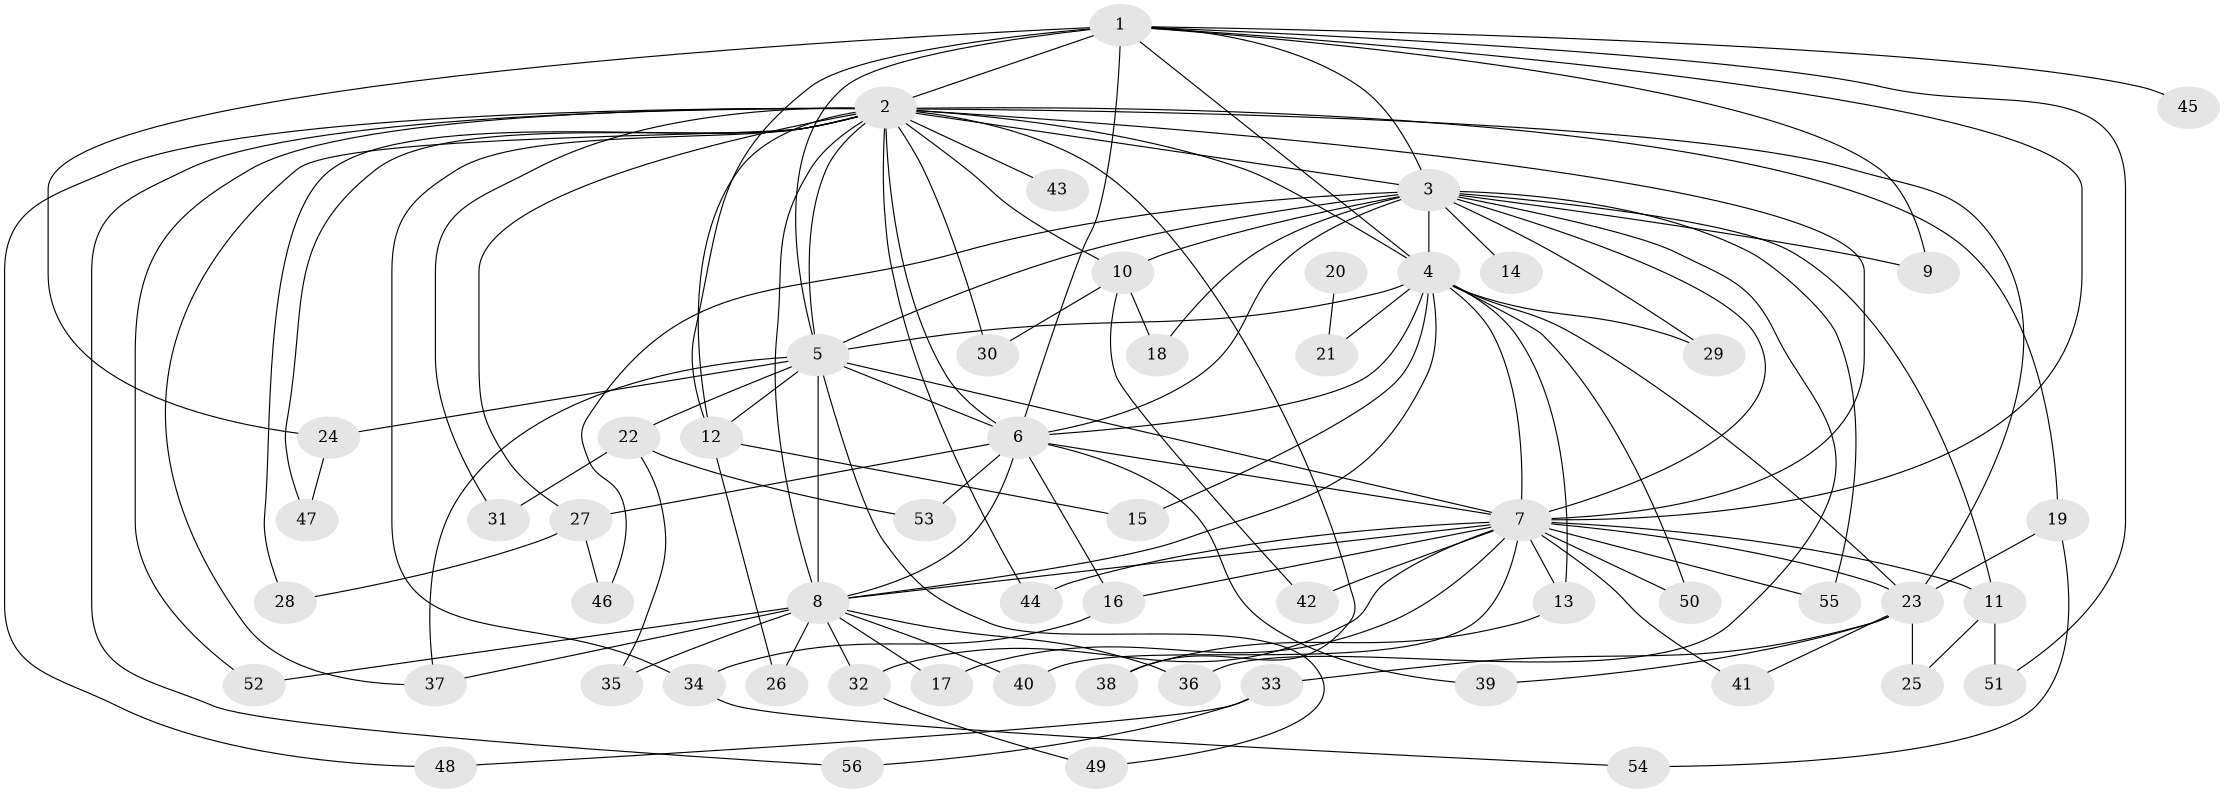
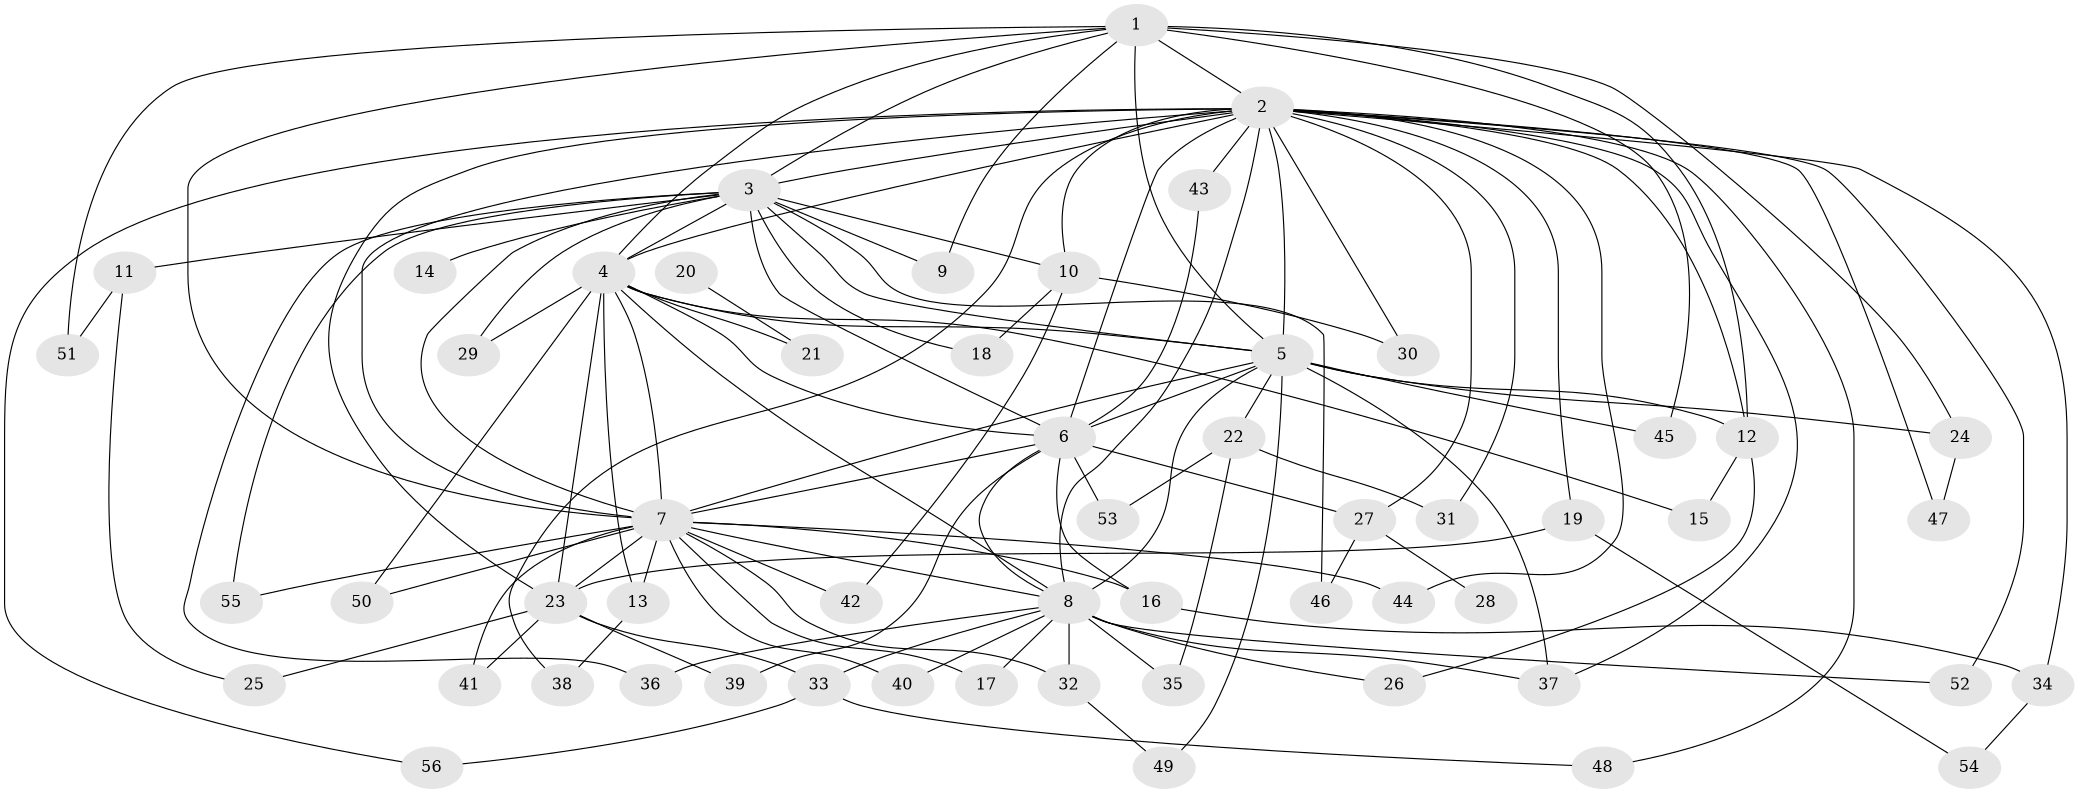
(335, 168) -> none
(1089, 235) -> (1171, 333)
none -> (1481, 400)
(1764, 543) -> none
none -> (941, 638)
